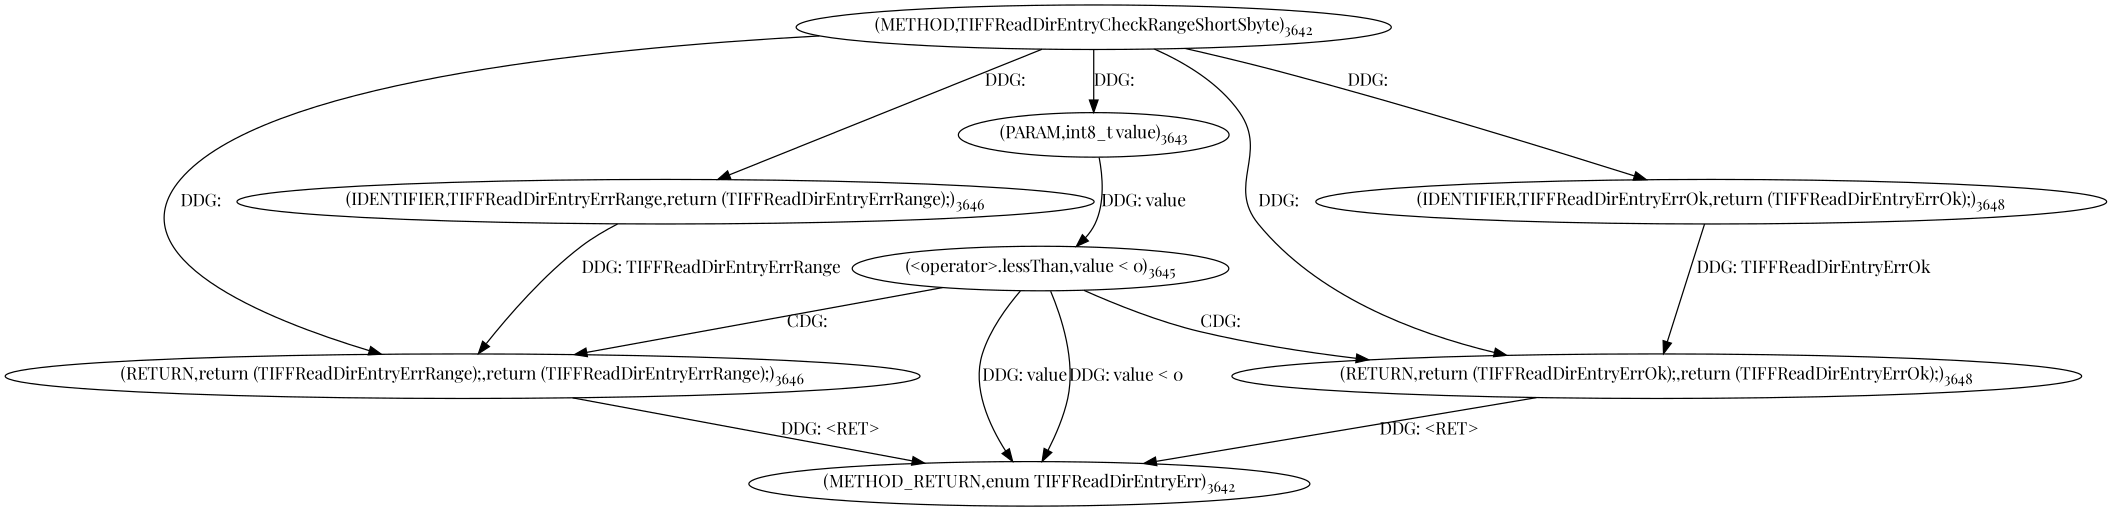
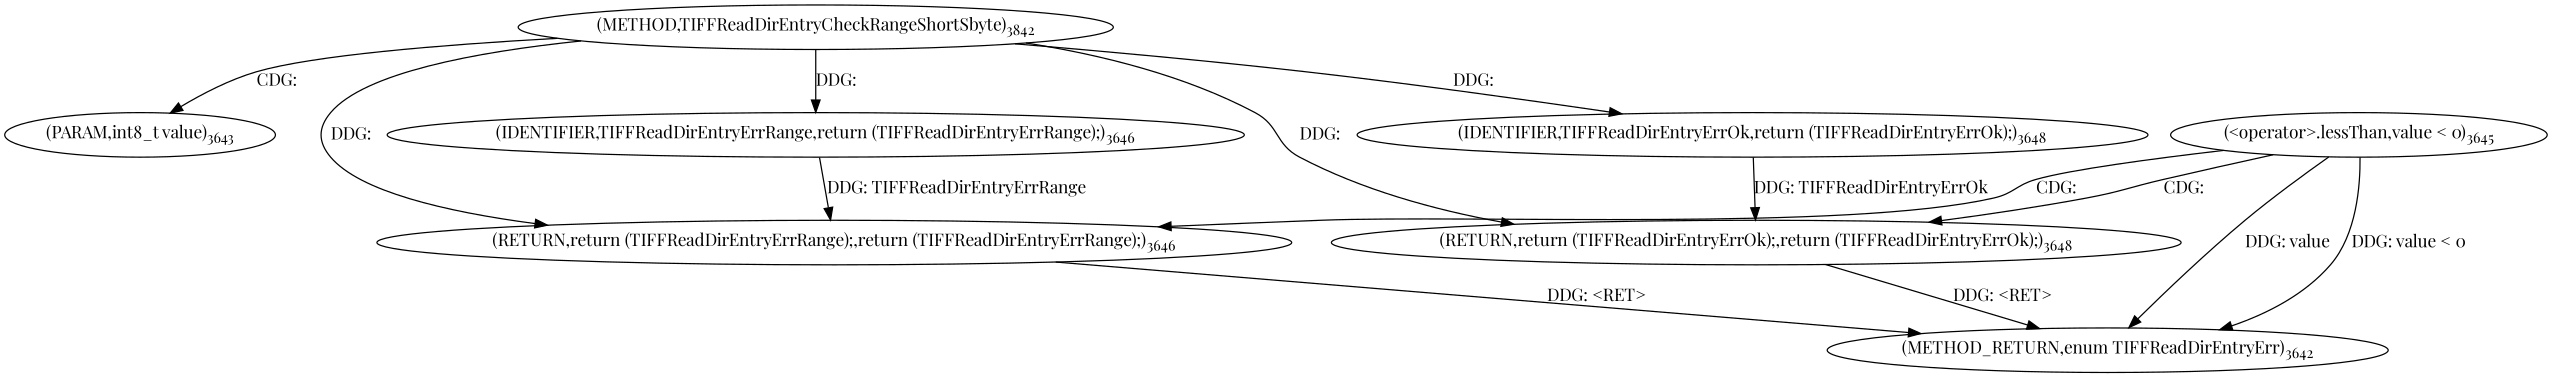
(1299, 25) -> (1021, 25)
(1117, 81) -> (279, 81)
(1102, 200) -> none
